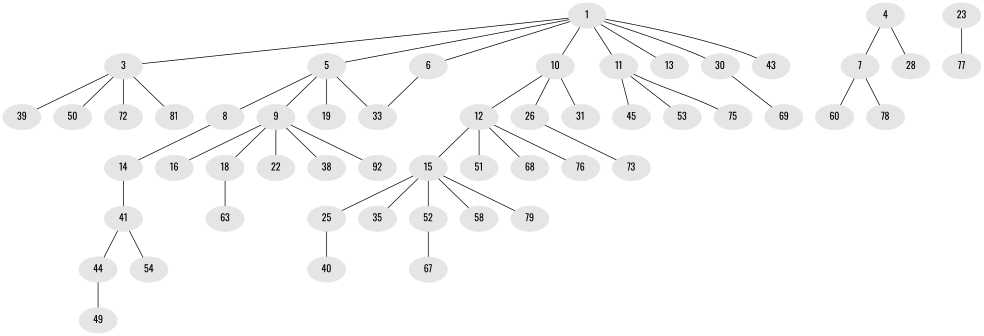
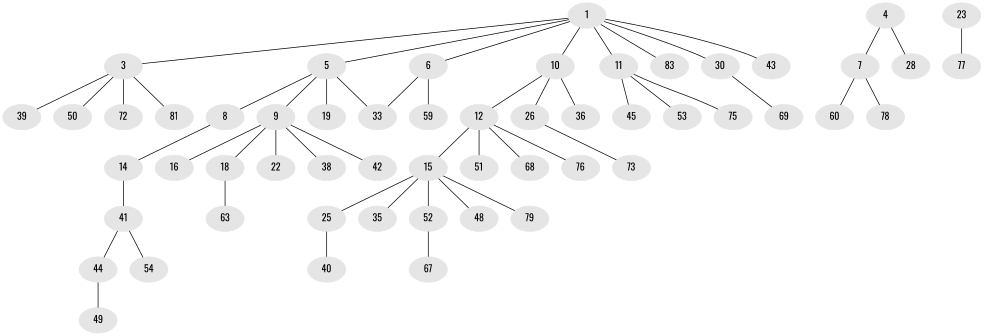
(670, 66) -> (670, 66)
none -> (428, 117)
(581, 117) -> (581, 117)
(377, 168) -> (377, 168)
(479, 219) -> (479, 219)
